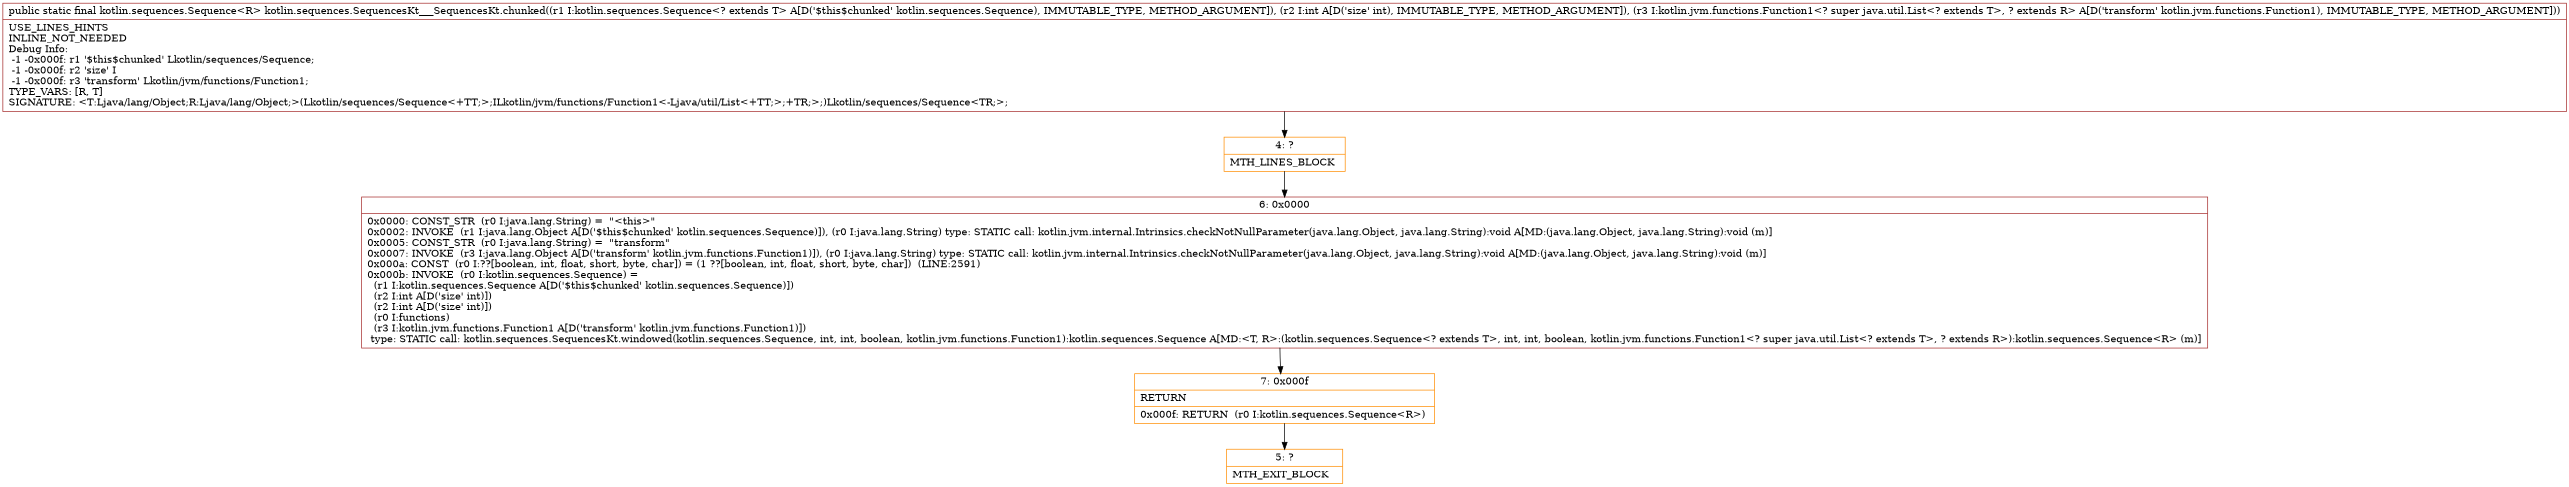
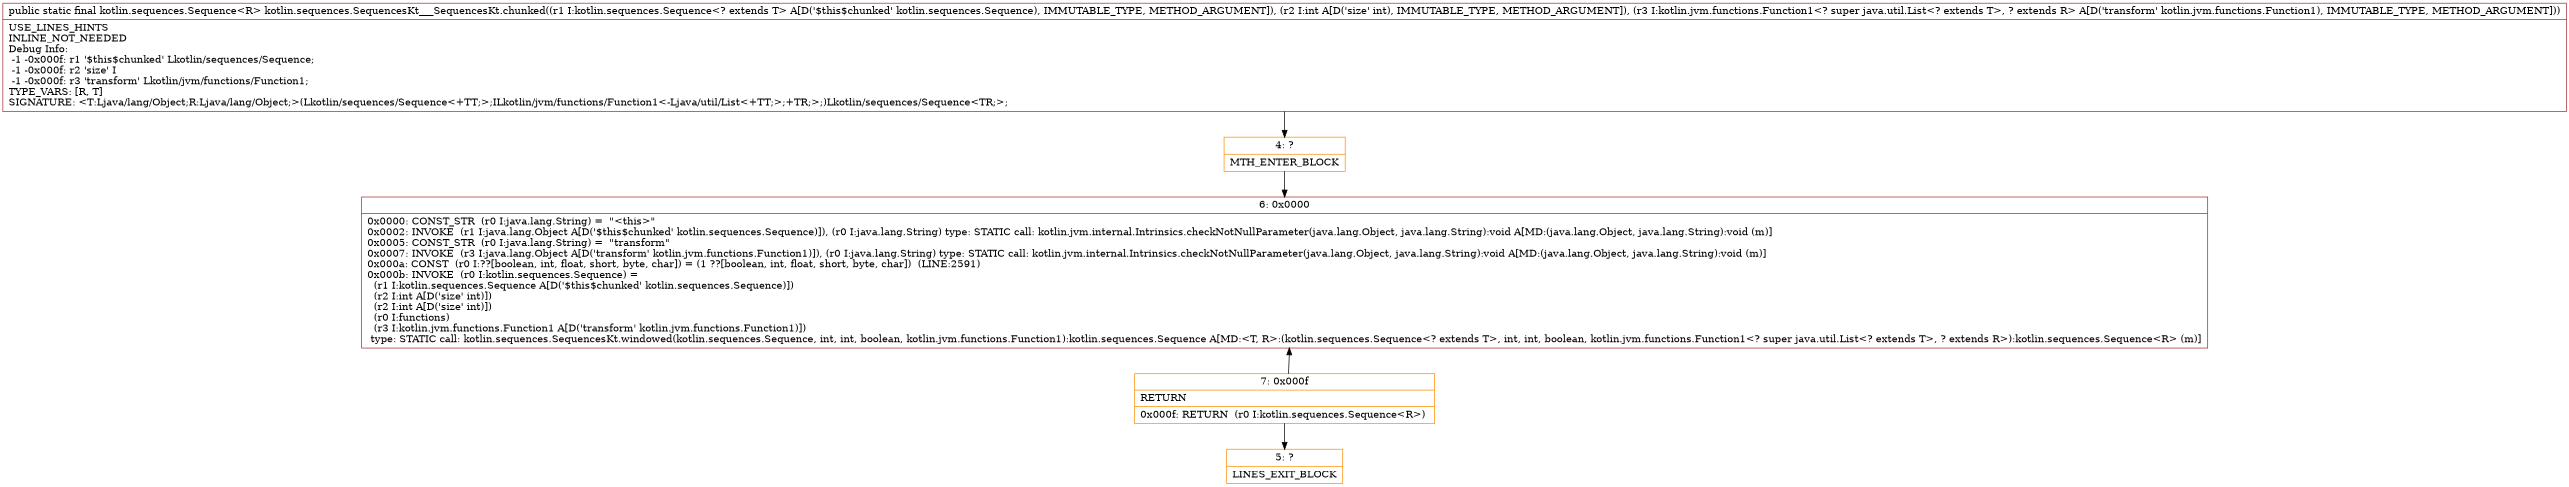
(1282, 162) -> (1285, 162)
(1280, 357) -> (1289, 364)
(1281, 475) -> (1285, 475)
